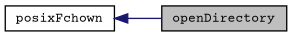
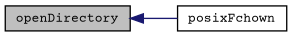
(145, 18) -> (161, 18)
